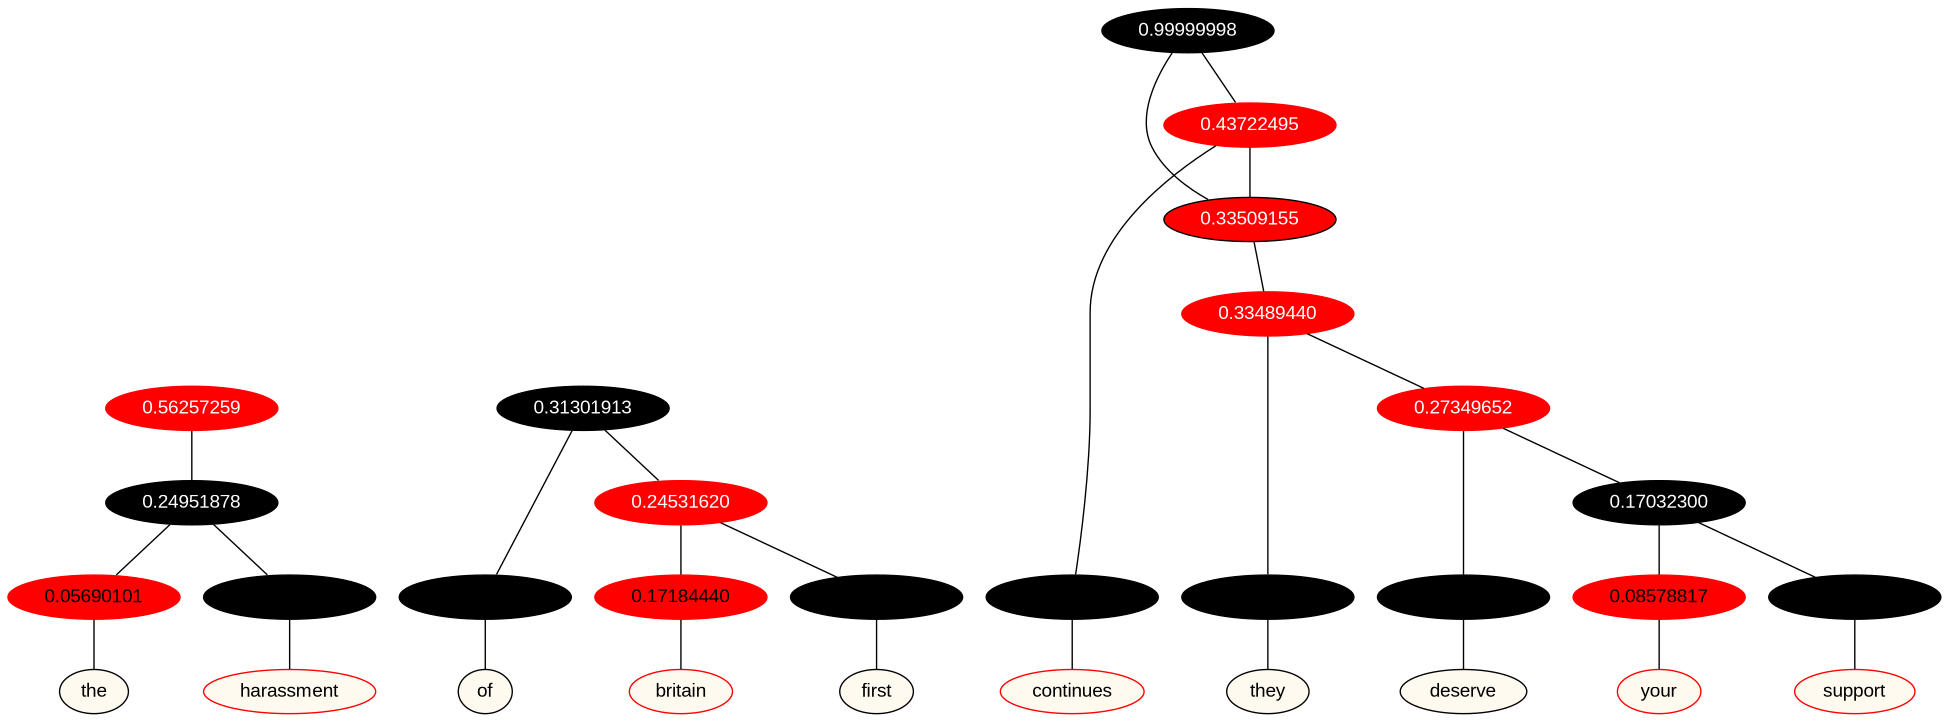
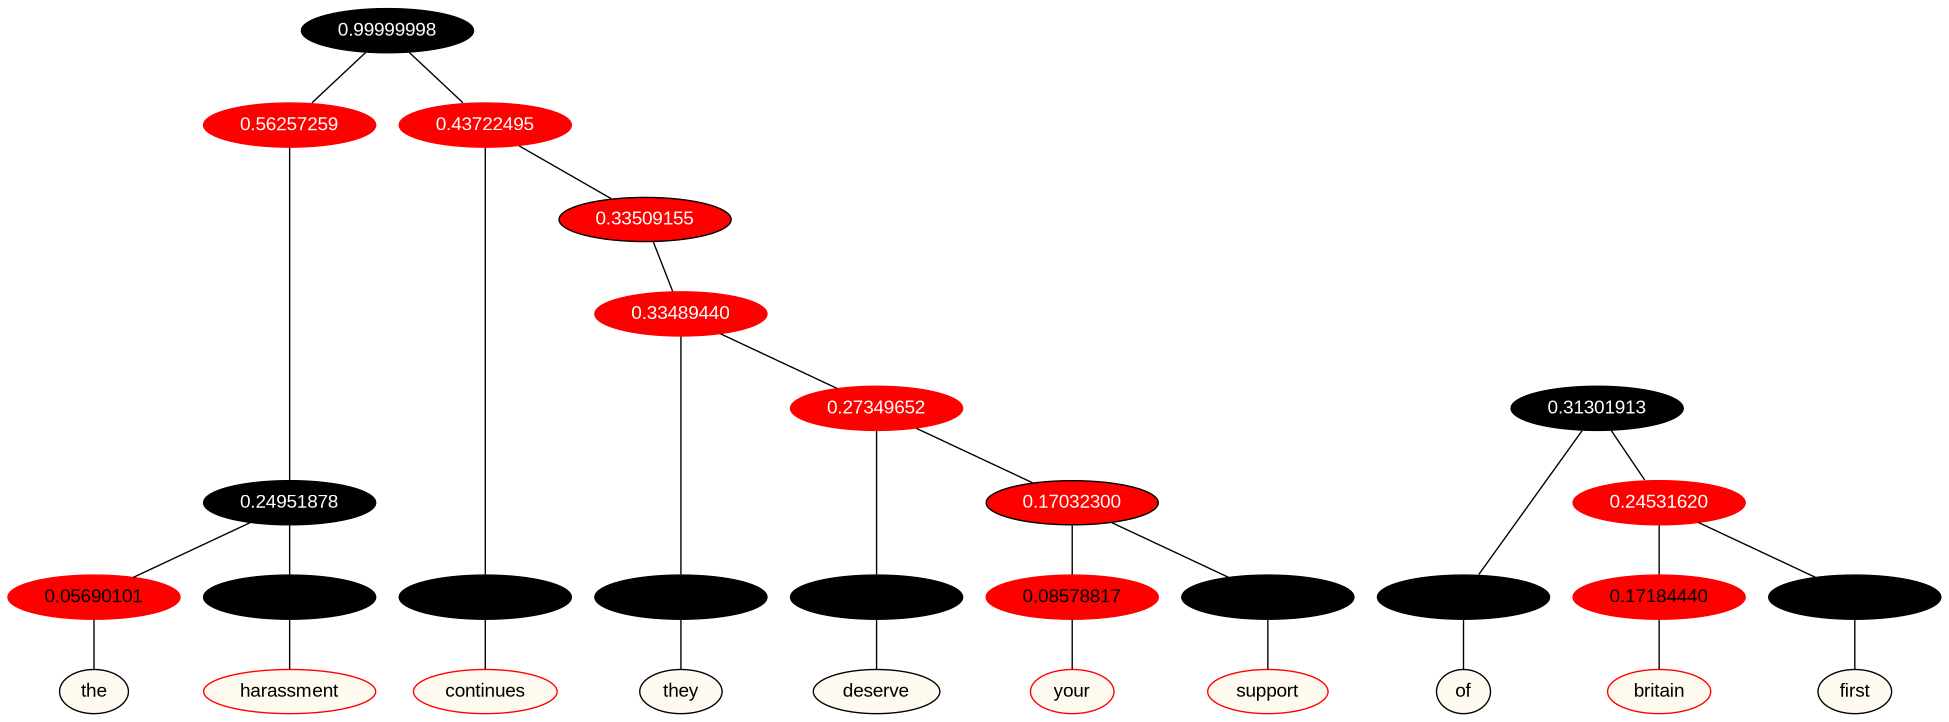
(1148, 136) -> (339, 78)
(1659, 503) -> (1072, 503)
